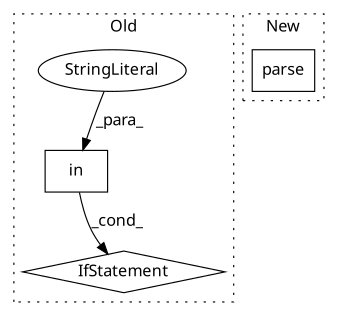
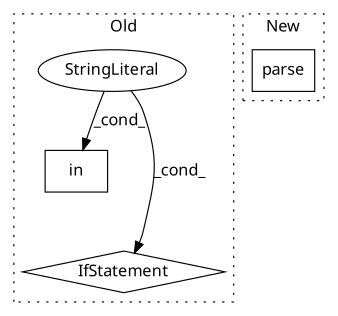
(120, 121) -> (120, 121)
(87, 220) -> (154, 165)
